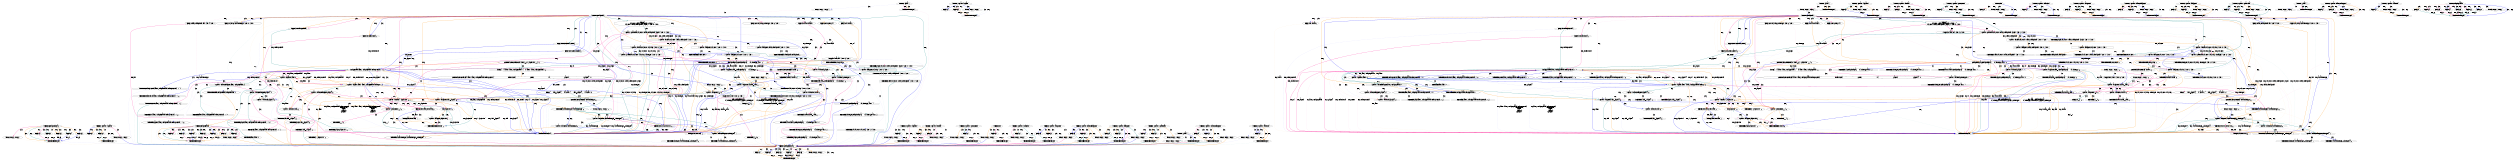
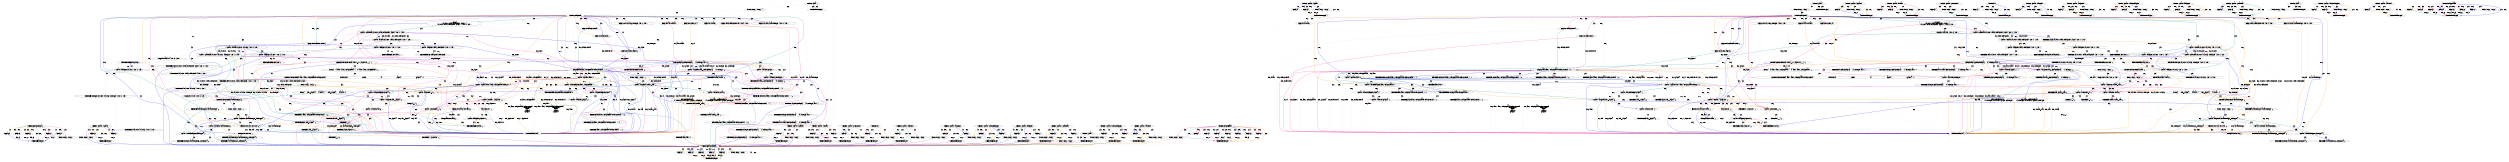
(234, 116) -> (572, 90)
